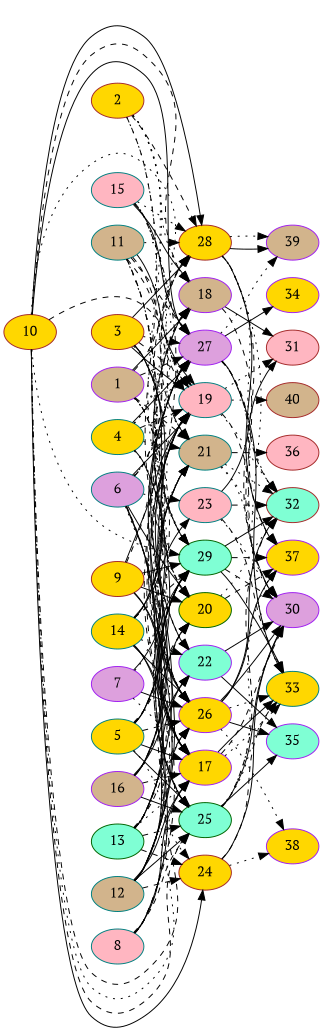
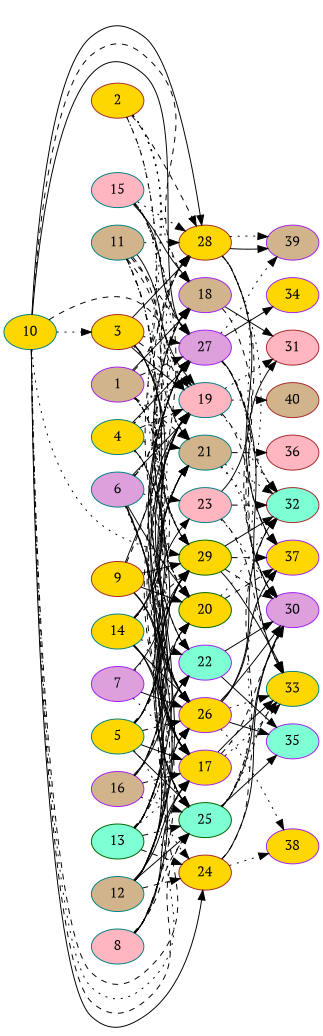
(136, 158) -> (69, 332)
(30, 332) -> (30, 332)
(205, 558) -> (205, 558)
(161, 678) -> (161, 678)
(157, 803) -> (157, 803)
